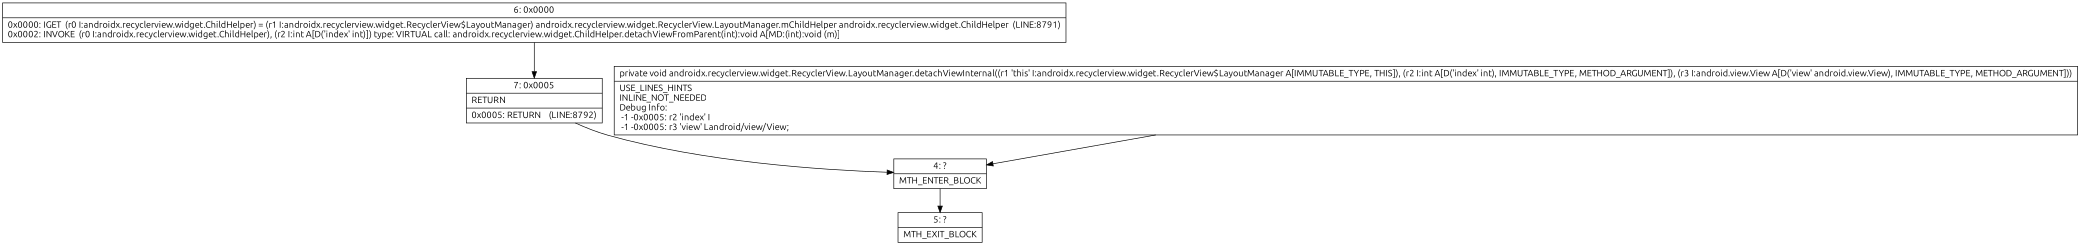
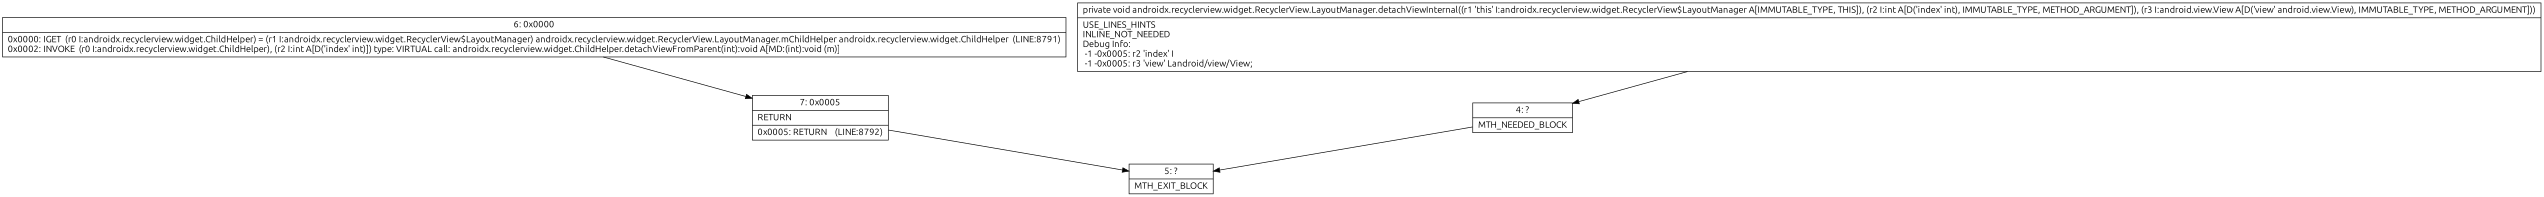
(729, 159) -> (1005, 150)
(940, 181) -> (1523, 125)
